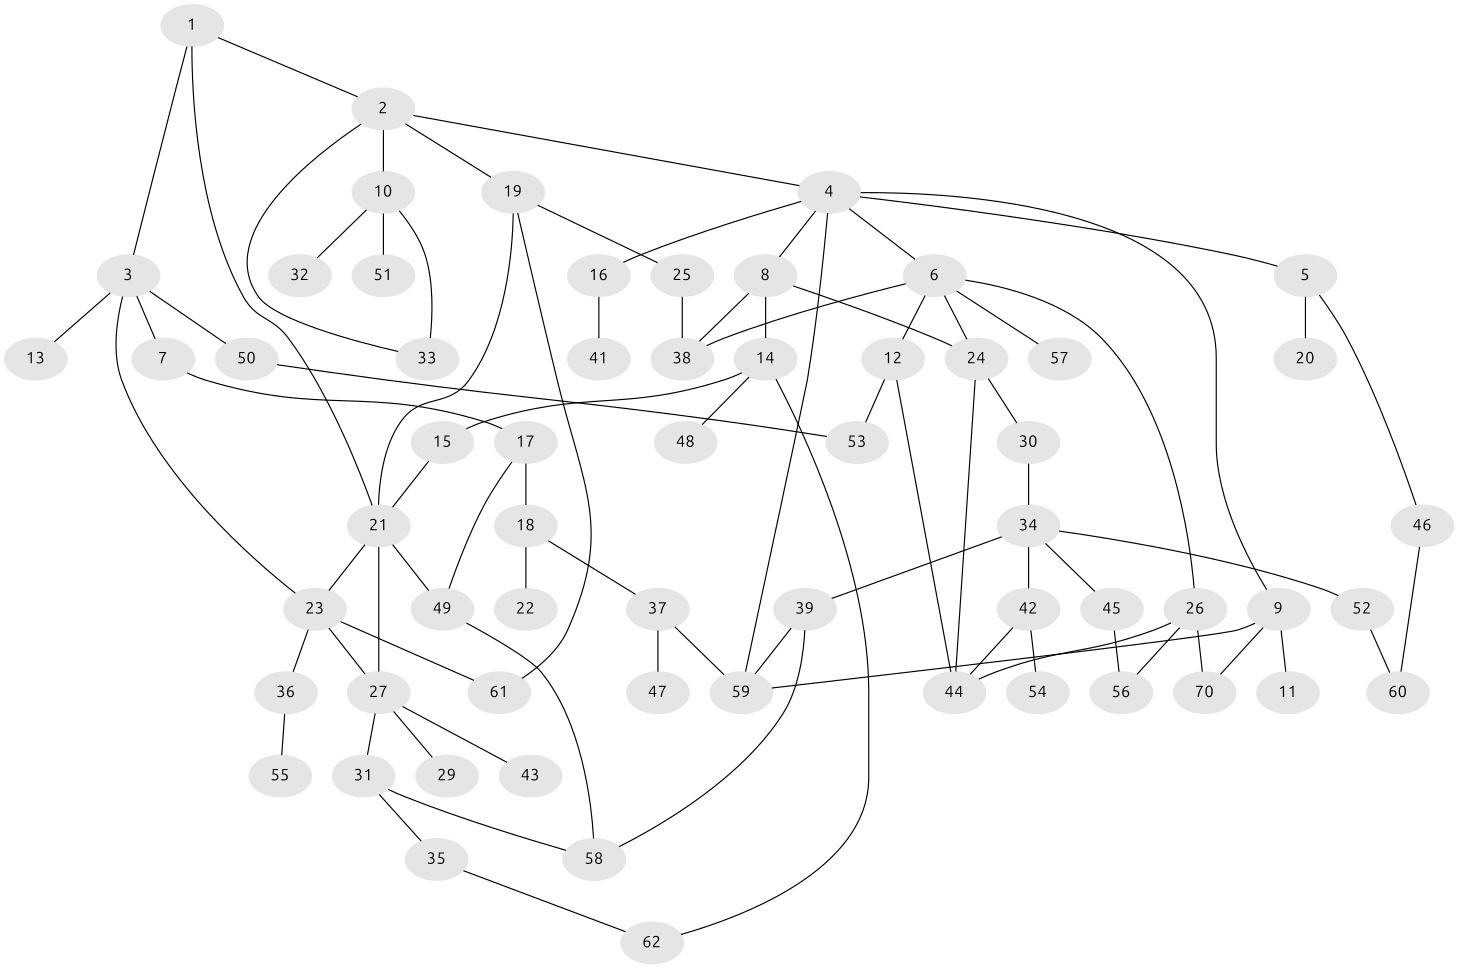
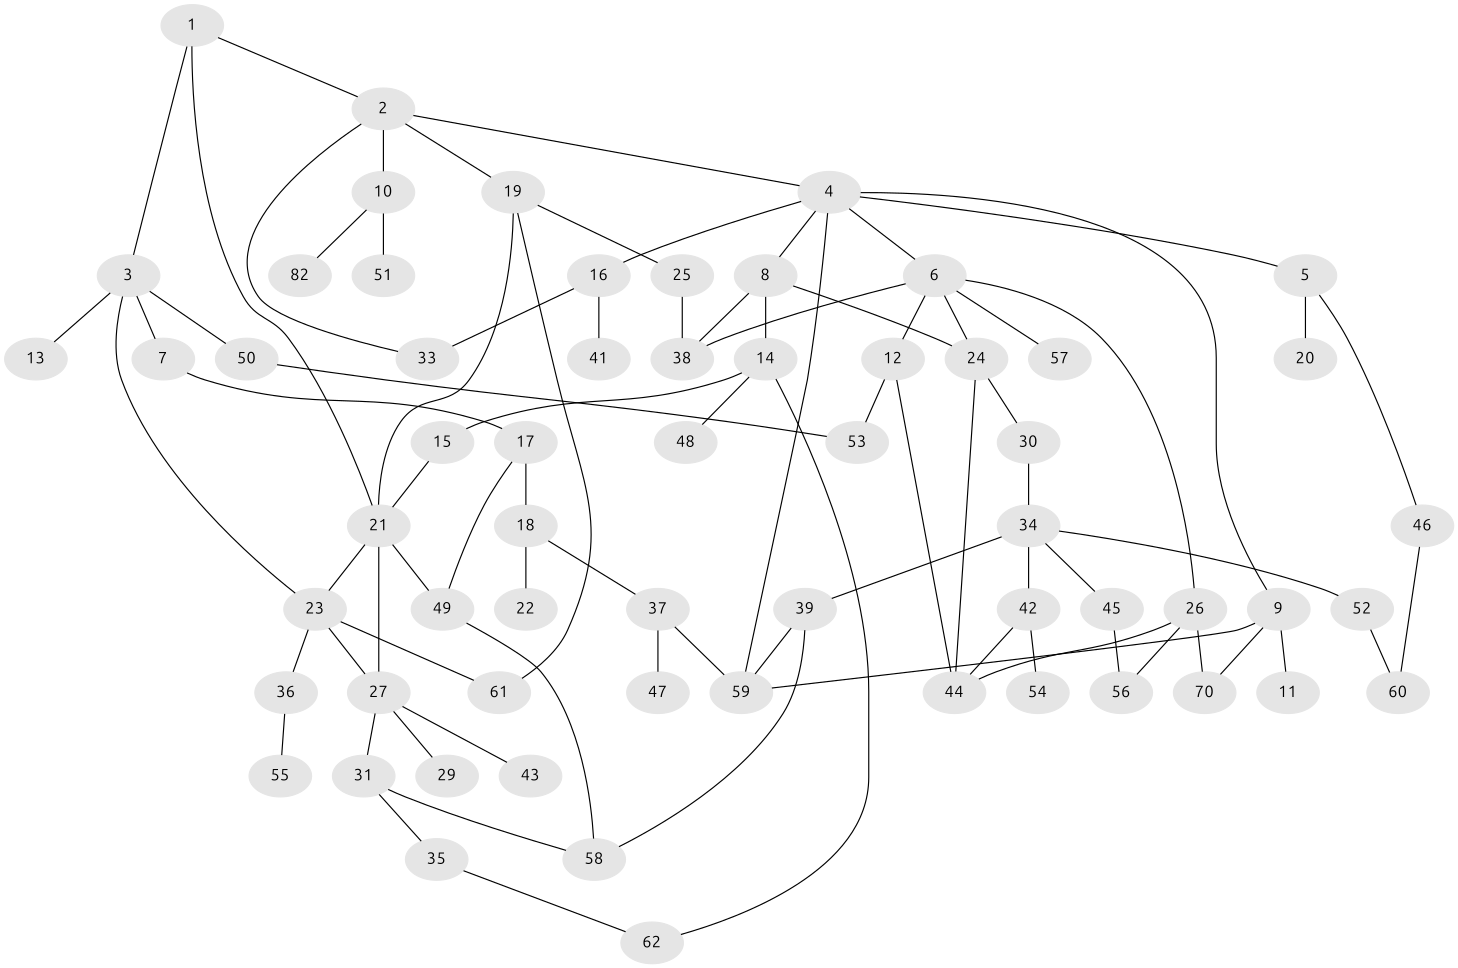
(429, 271) -> (513, 317)
(300, 276) -> (300, 276)
